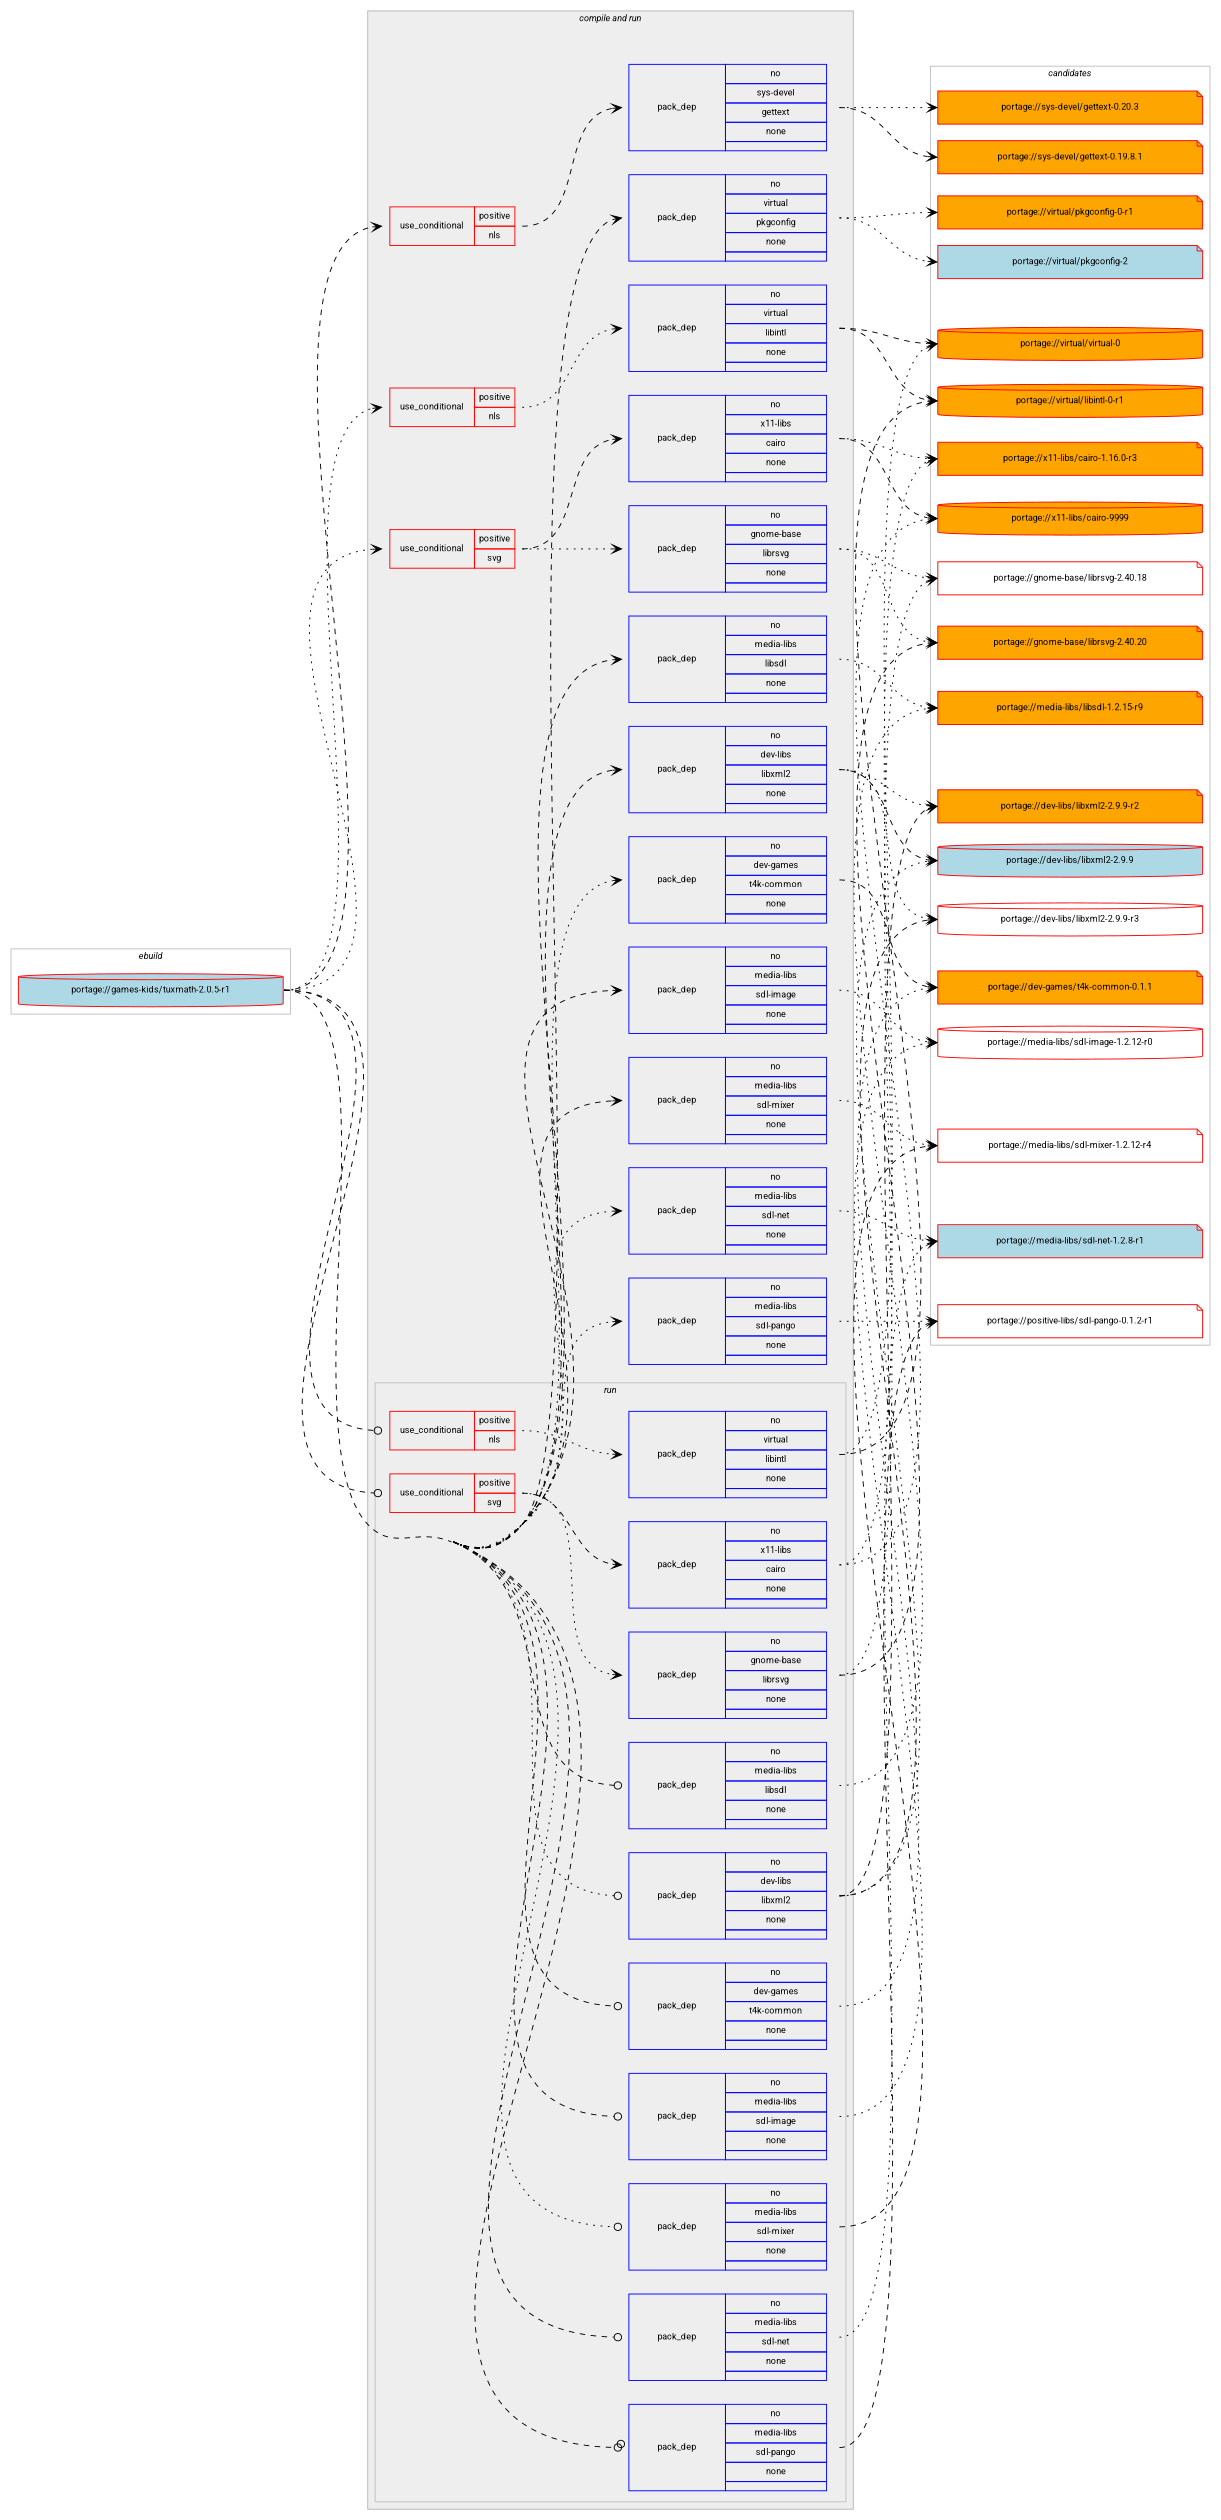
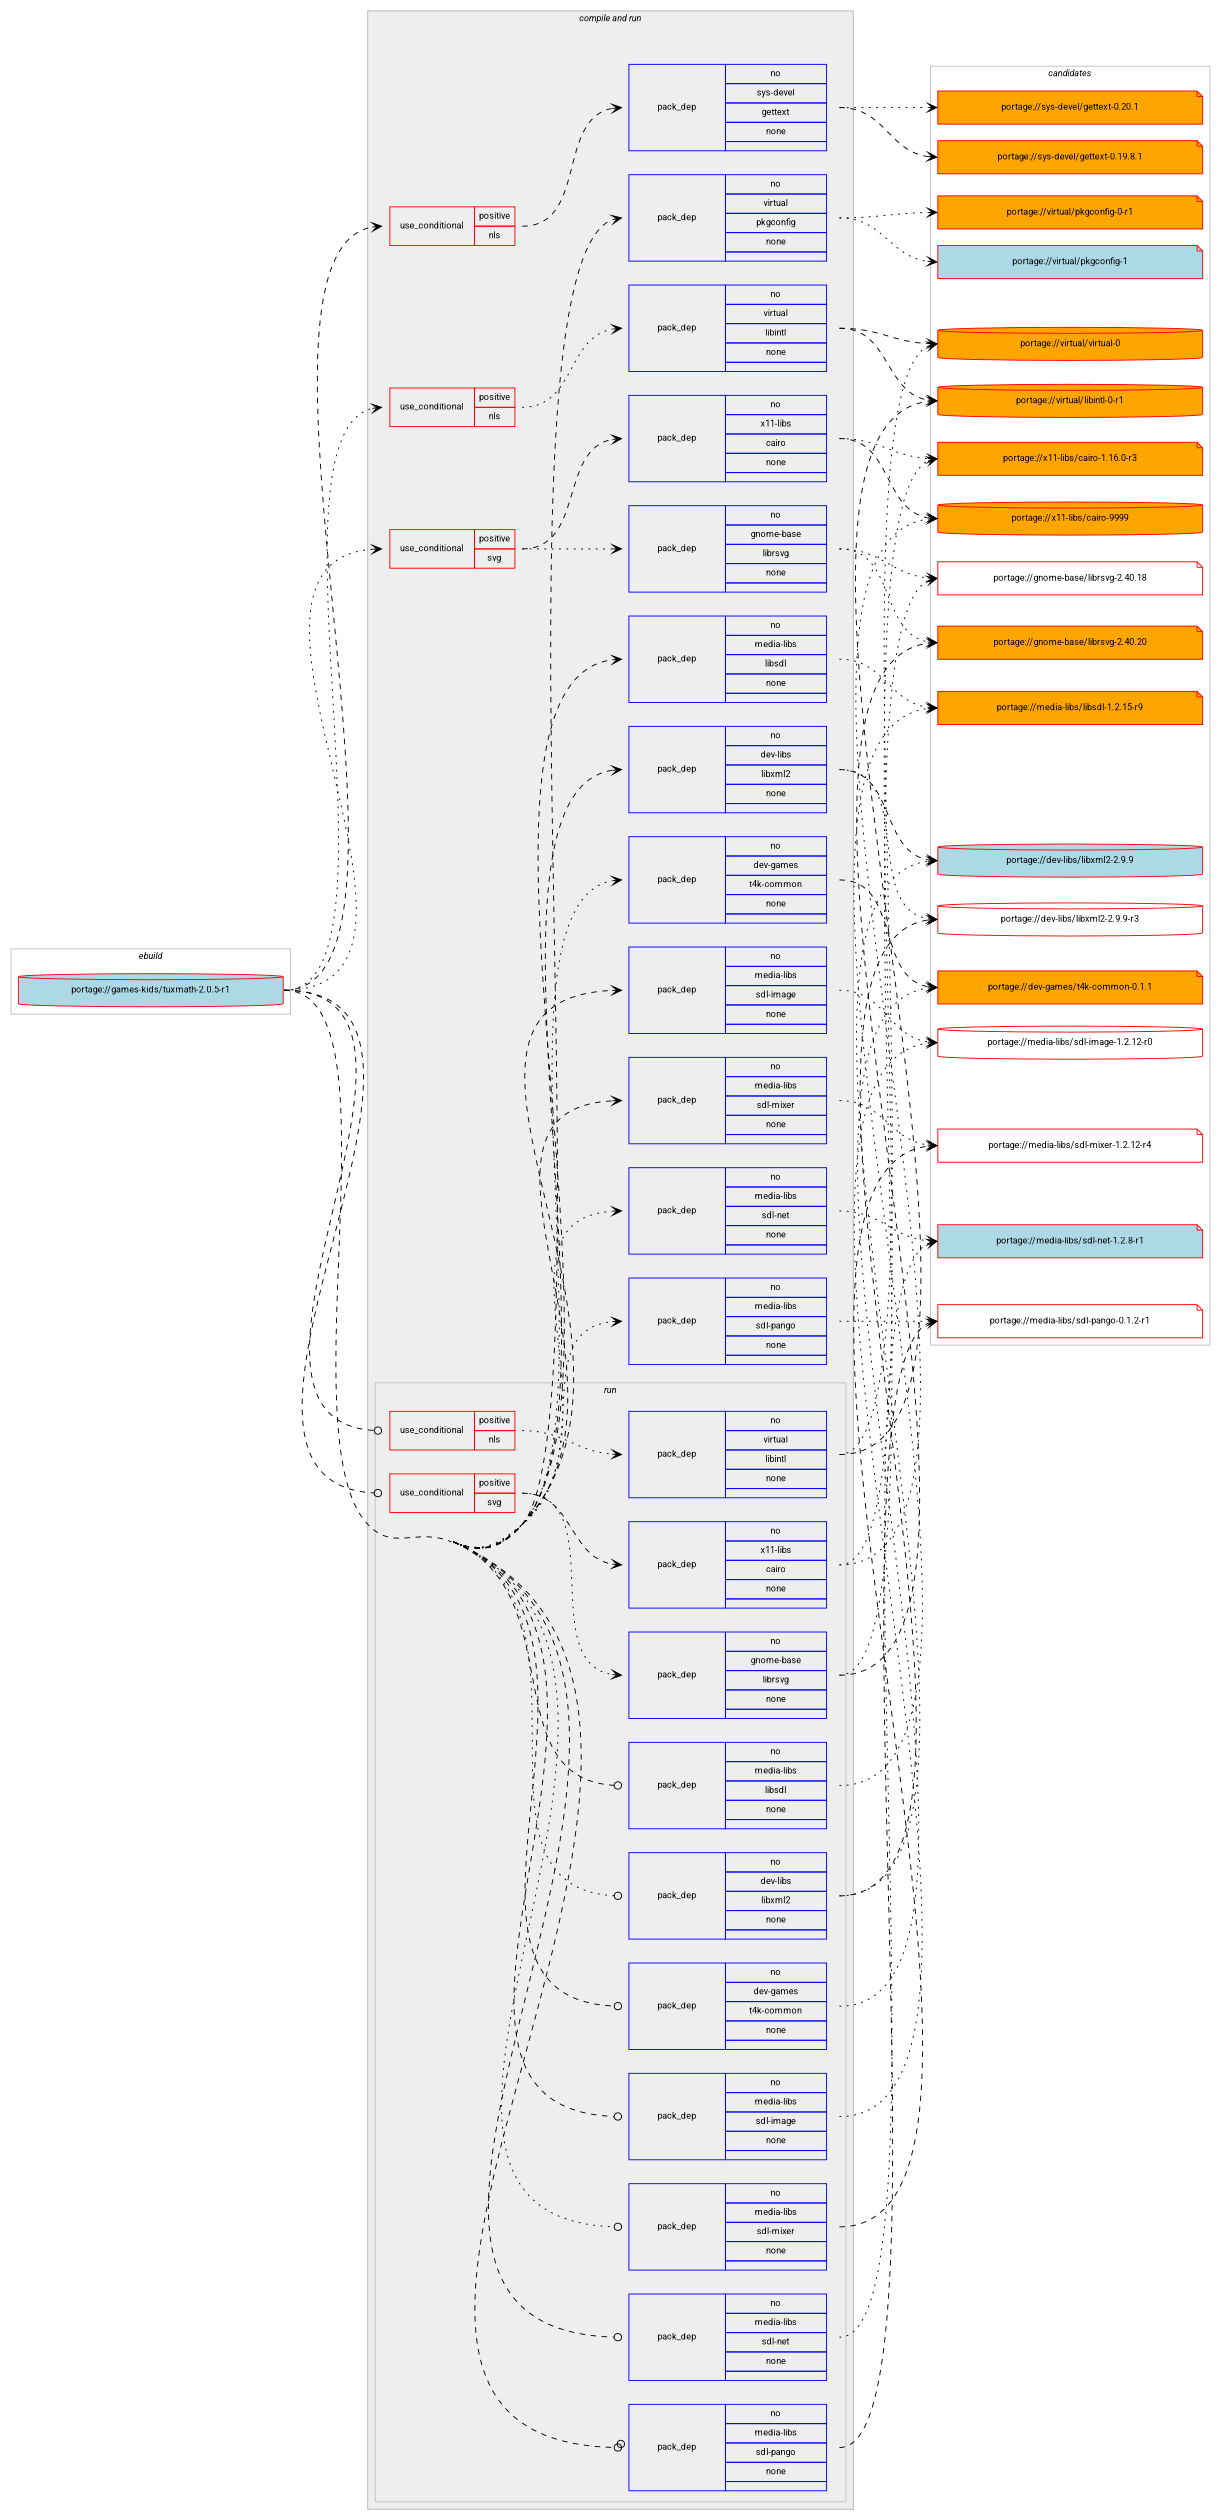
(1070, 108) -> (1070, 108)
(1070, 262) -> (1070, 262)
(1070, 806) -> none
(1070, 1321) -> (1070, 1321)
